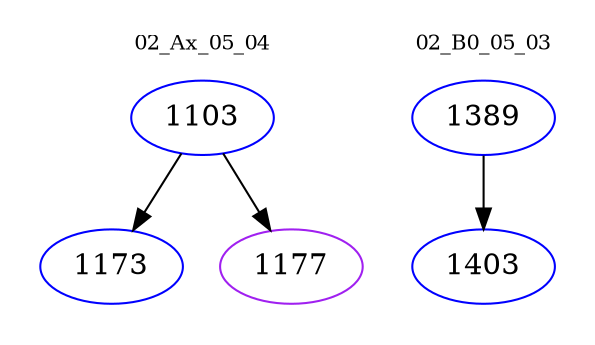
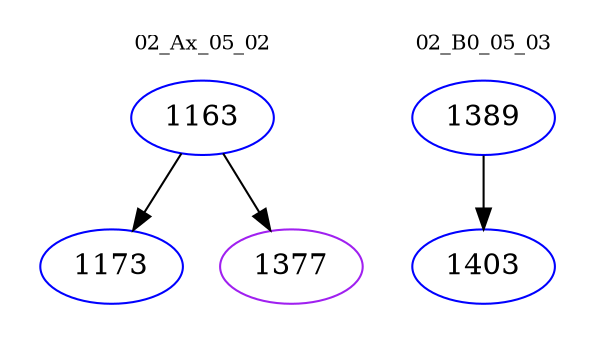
(203, 44) -> (203, 44)
(203, 118) -> (203, 118)
(291, 267) -> (291, 267)
